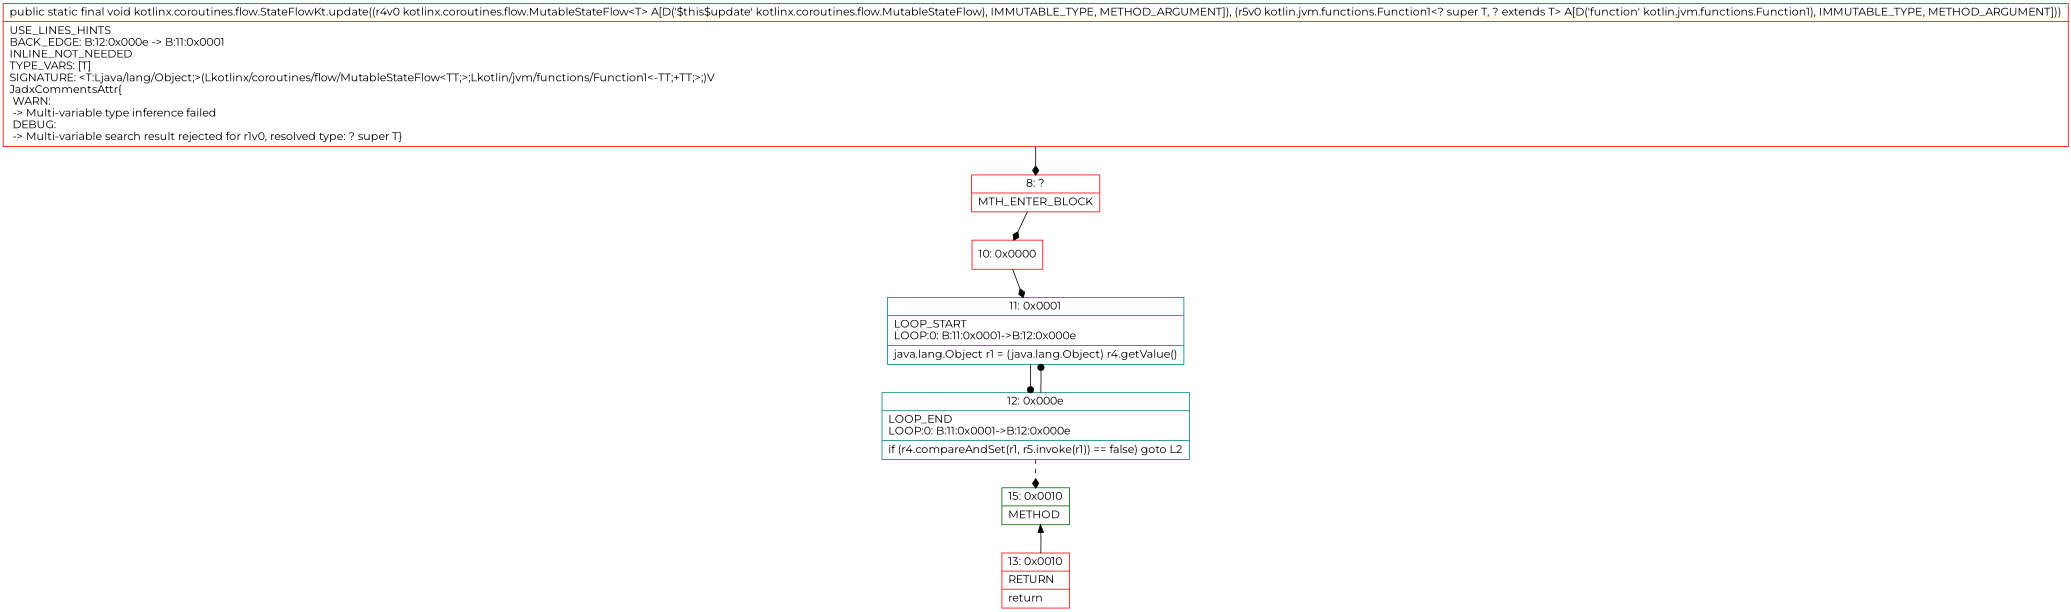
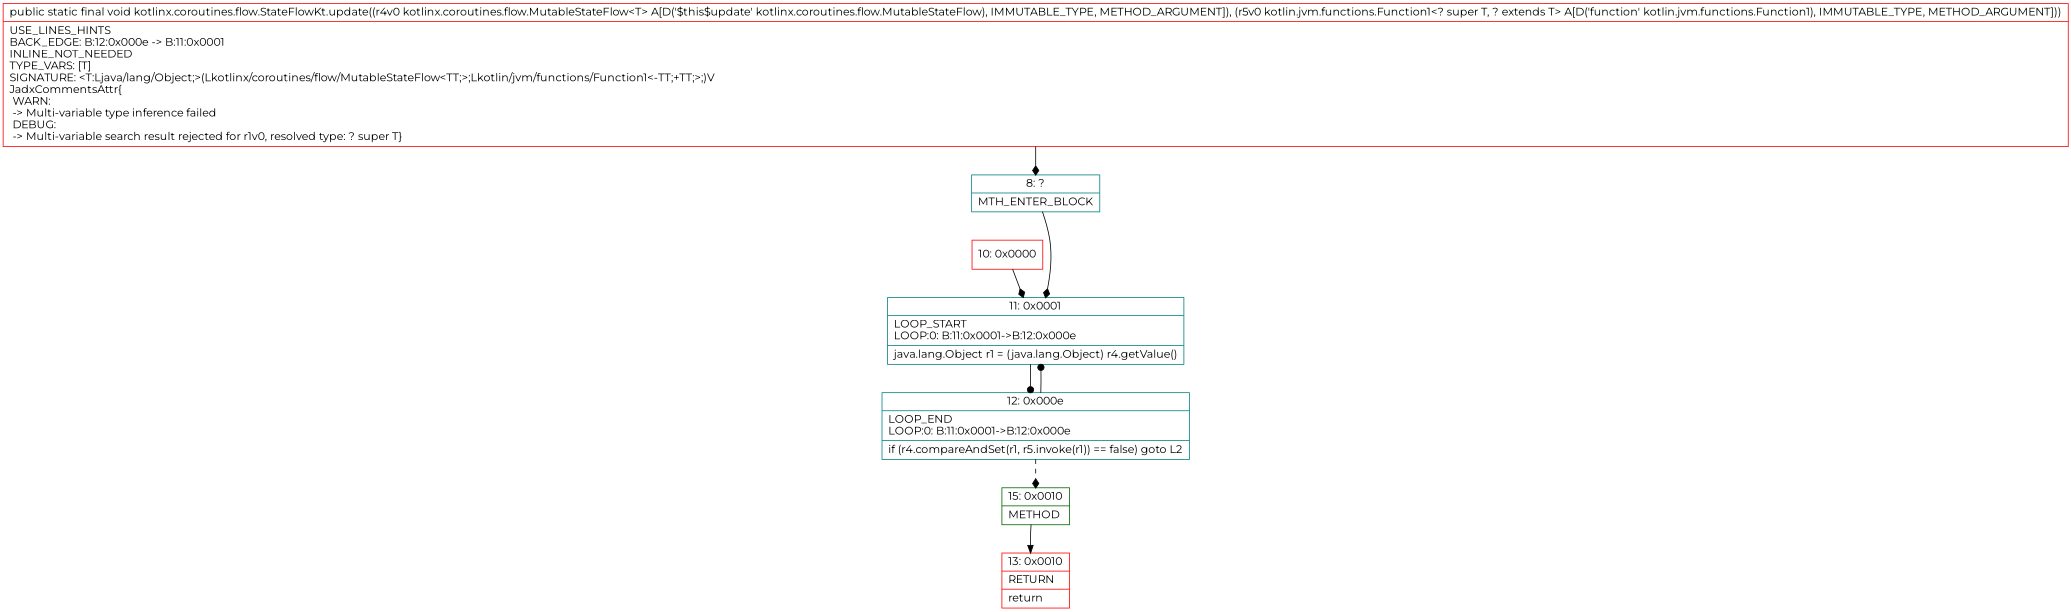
(1036, 193) -> (1036, 193)
(1023, 222) -> (1051, 250)
(1041, 543) -> (1031, 535)
